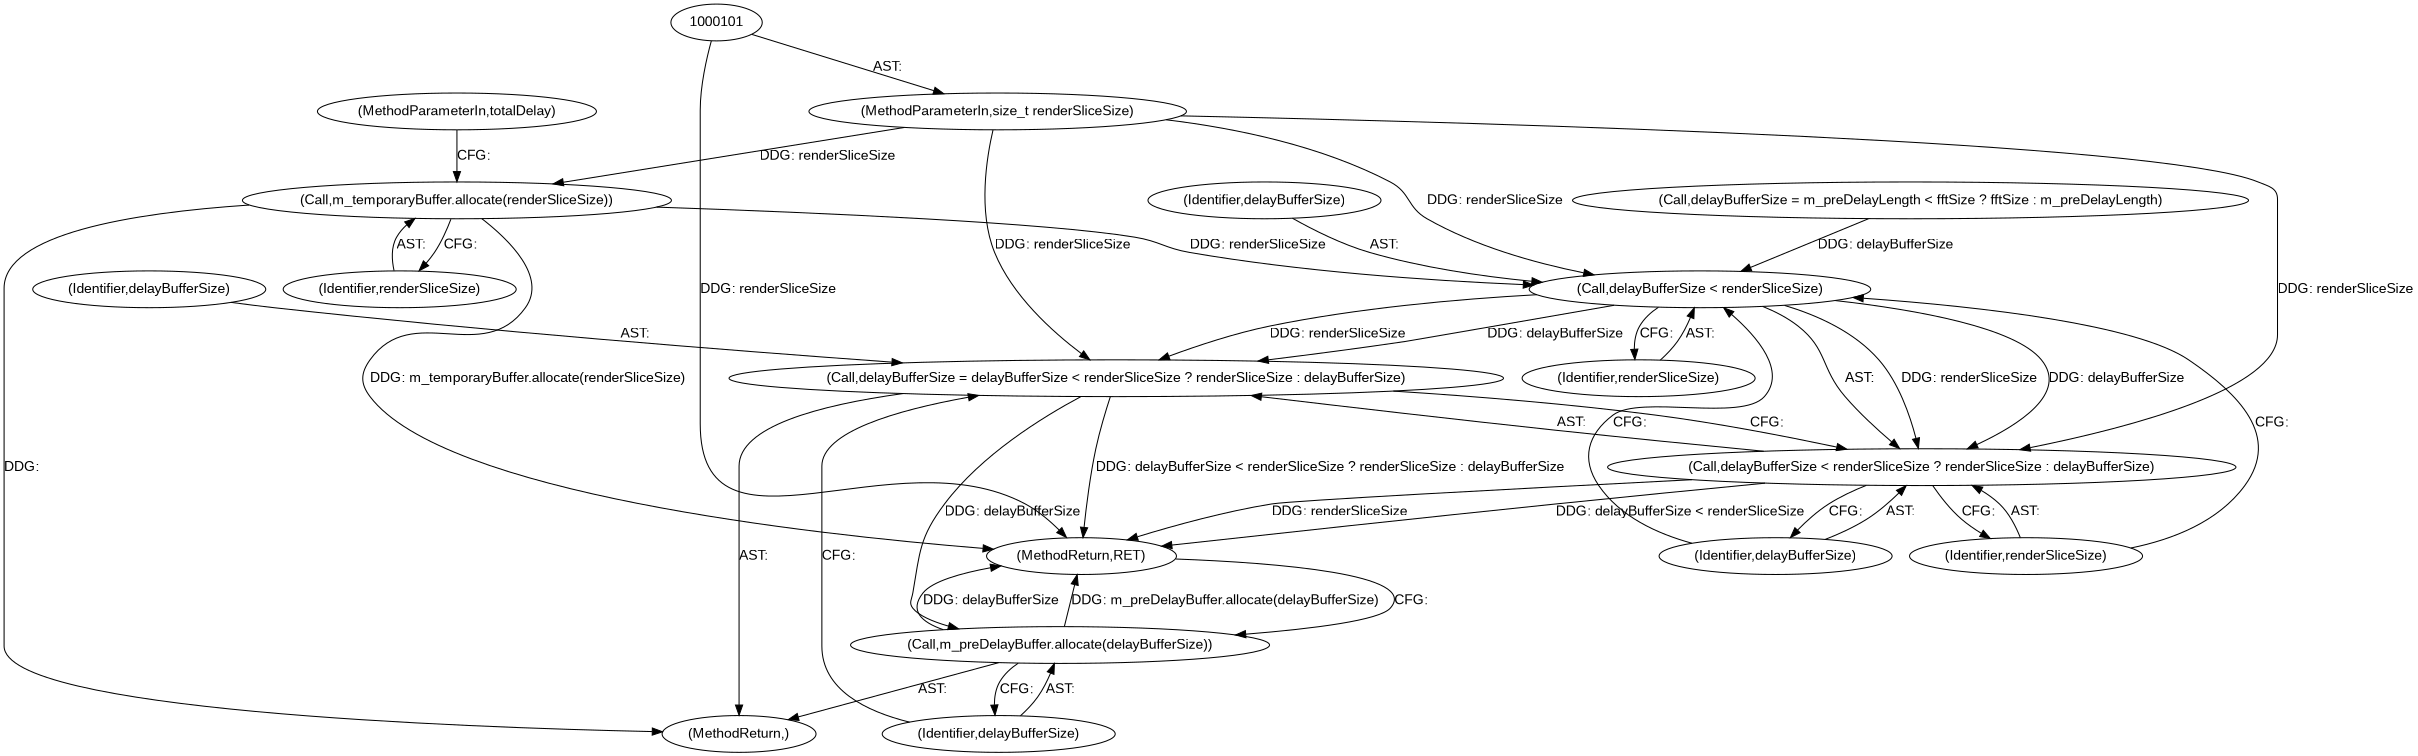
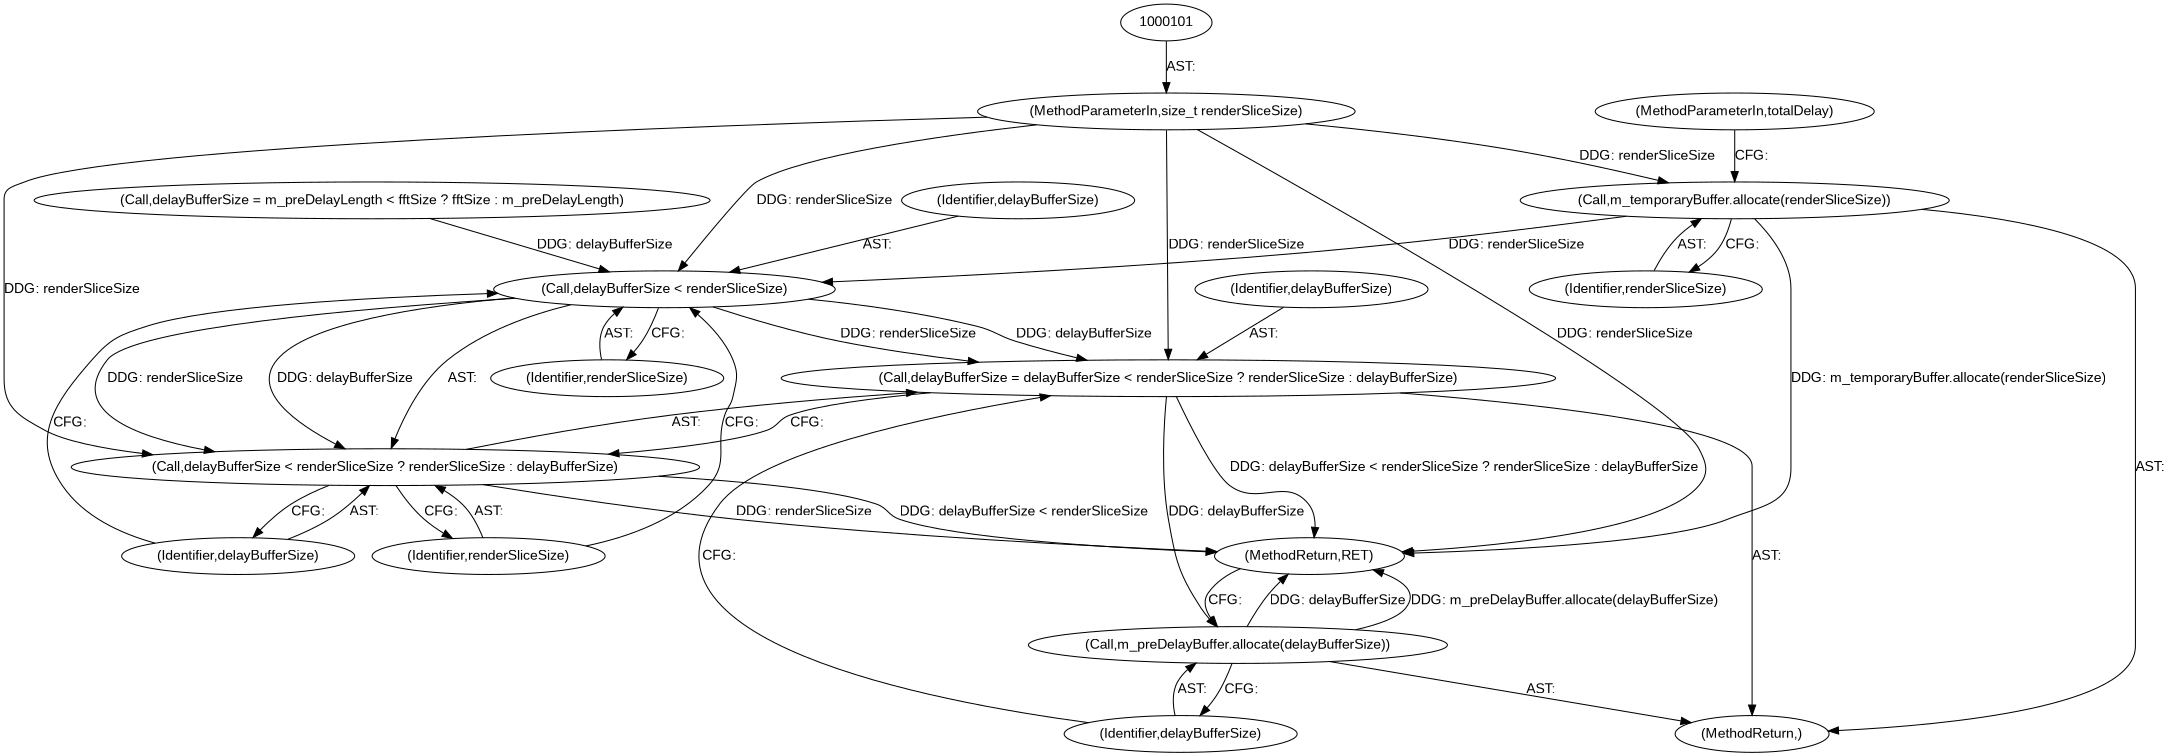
(703, 440) -> (1599, 368)
(24, 467) -> (2152, 467)
